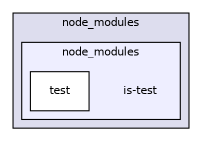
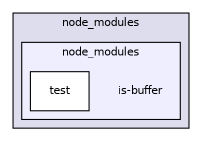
(140, 91) -> (140, 91)
